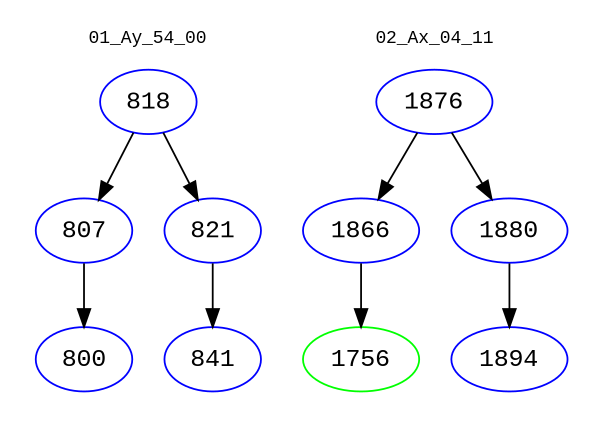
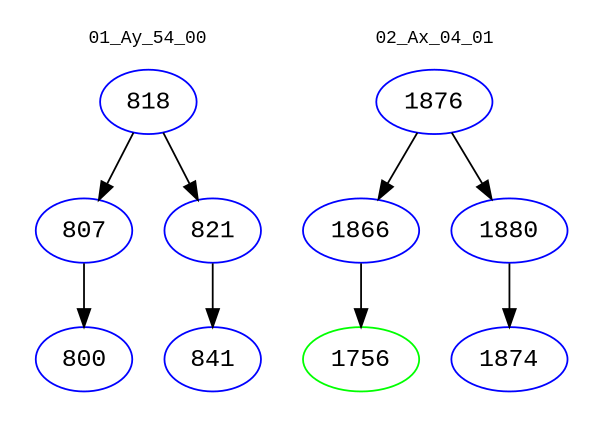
(435, 38) -> (435, 38)
(509, 359) -> (509, 359)
